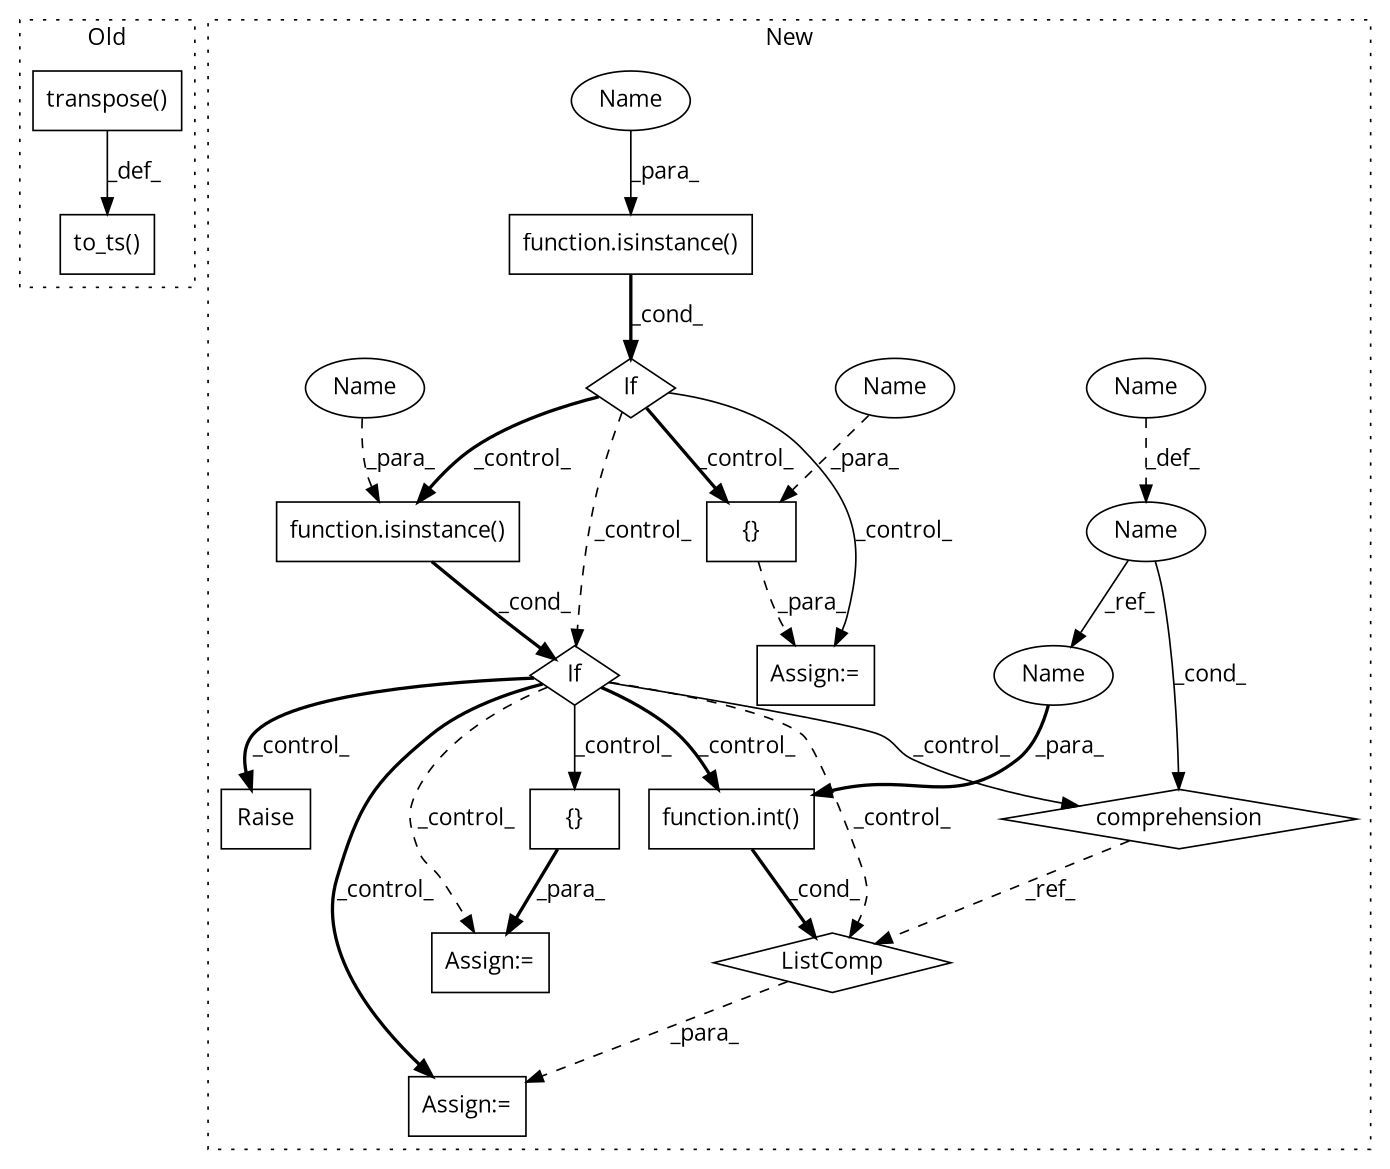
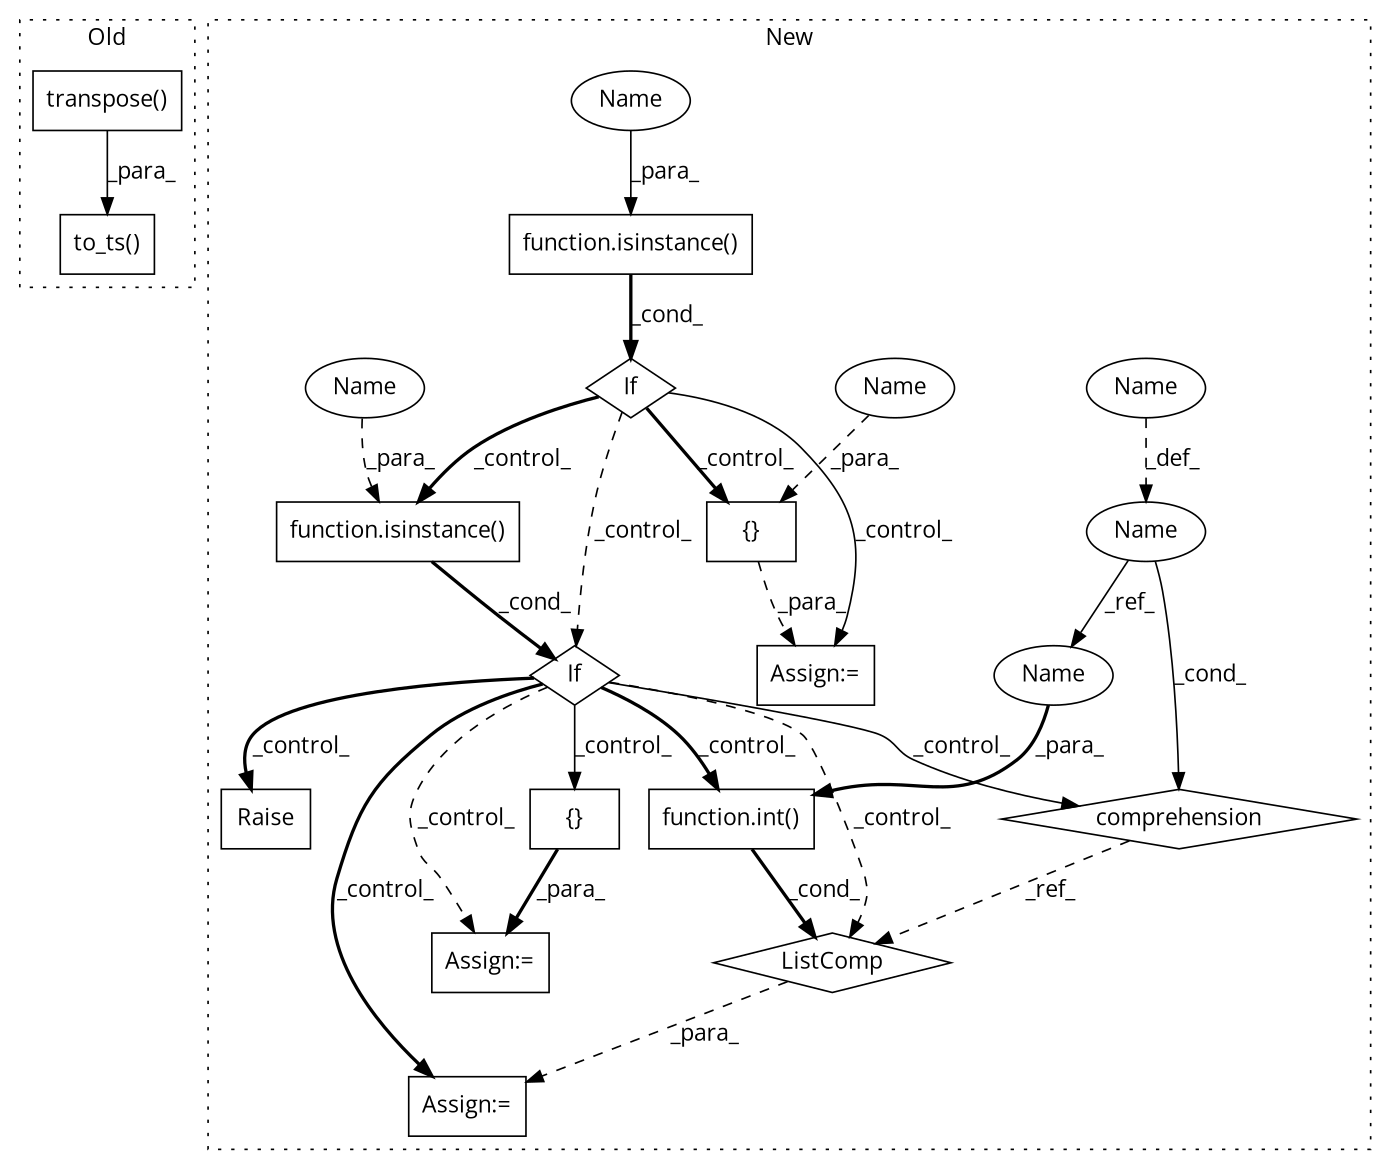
(135, 173) -> (142, 173)
